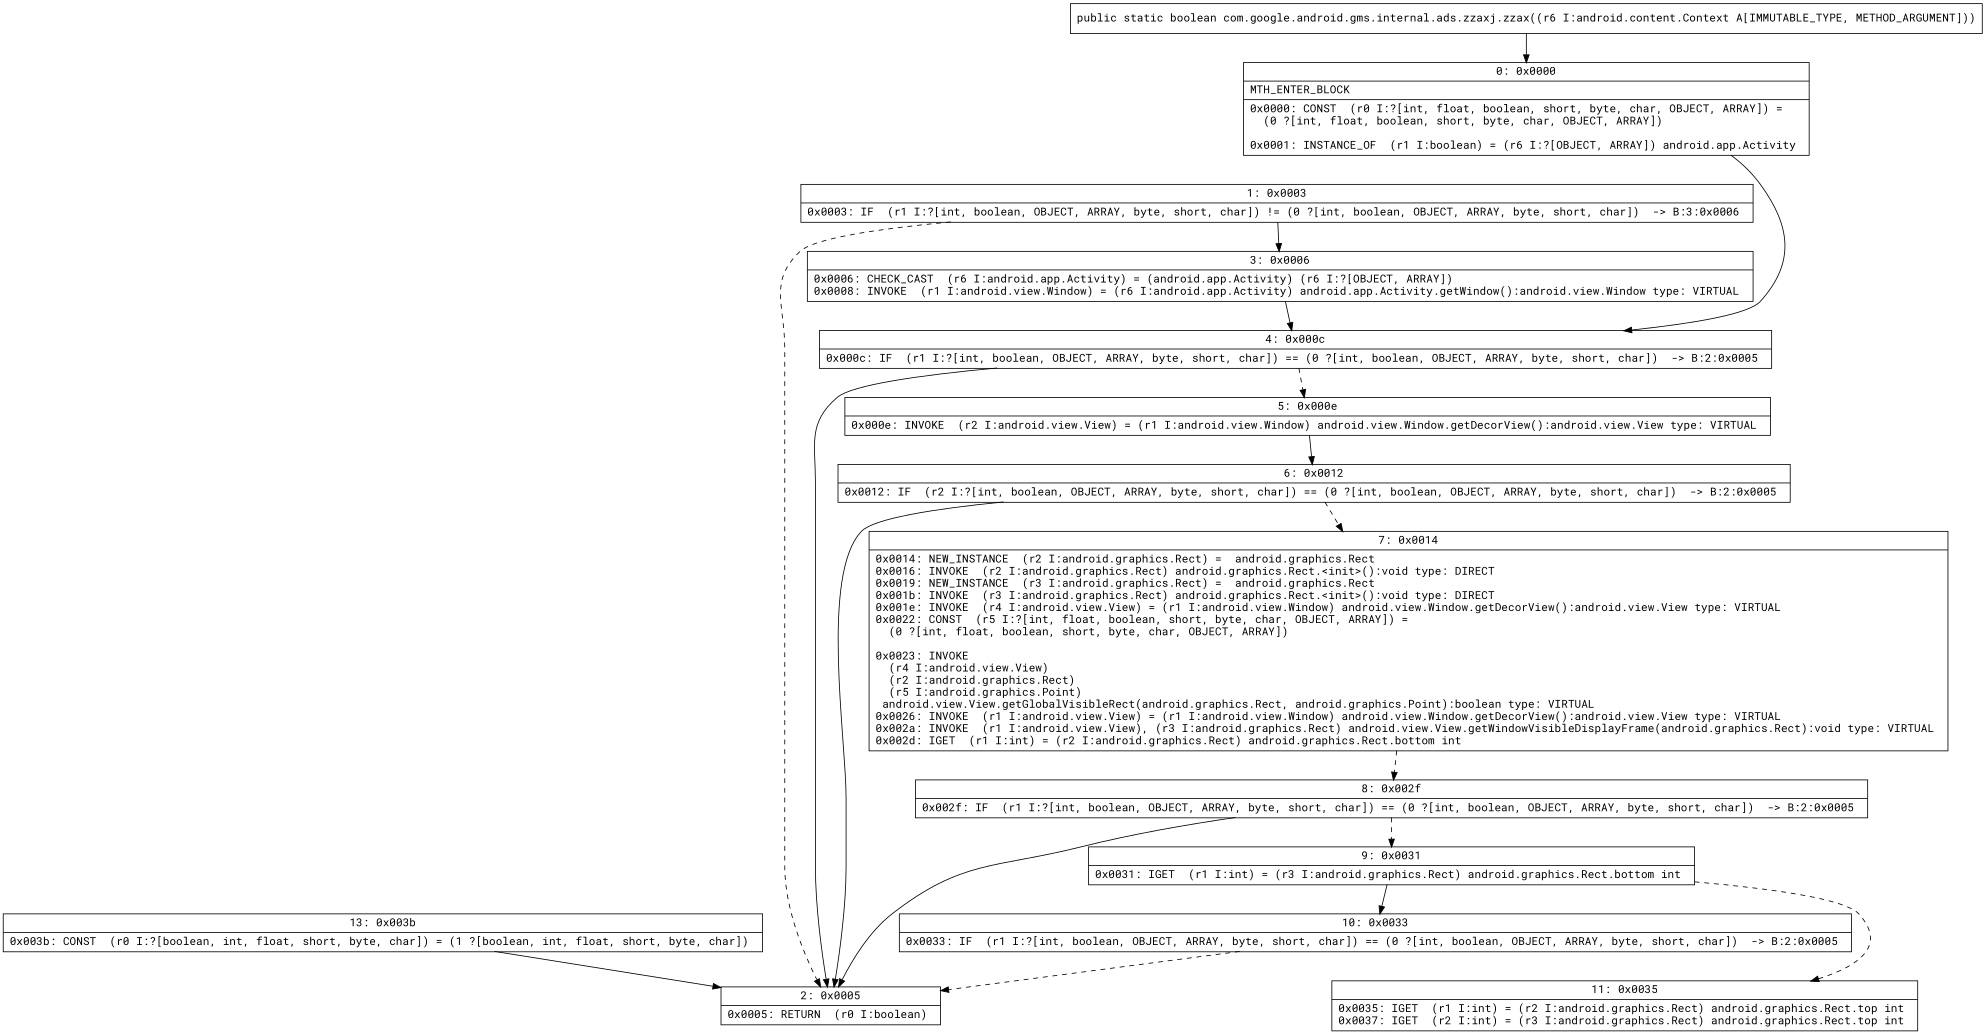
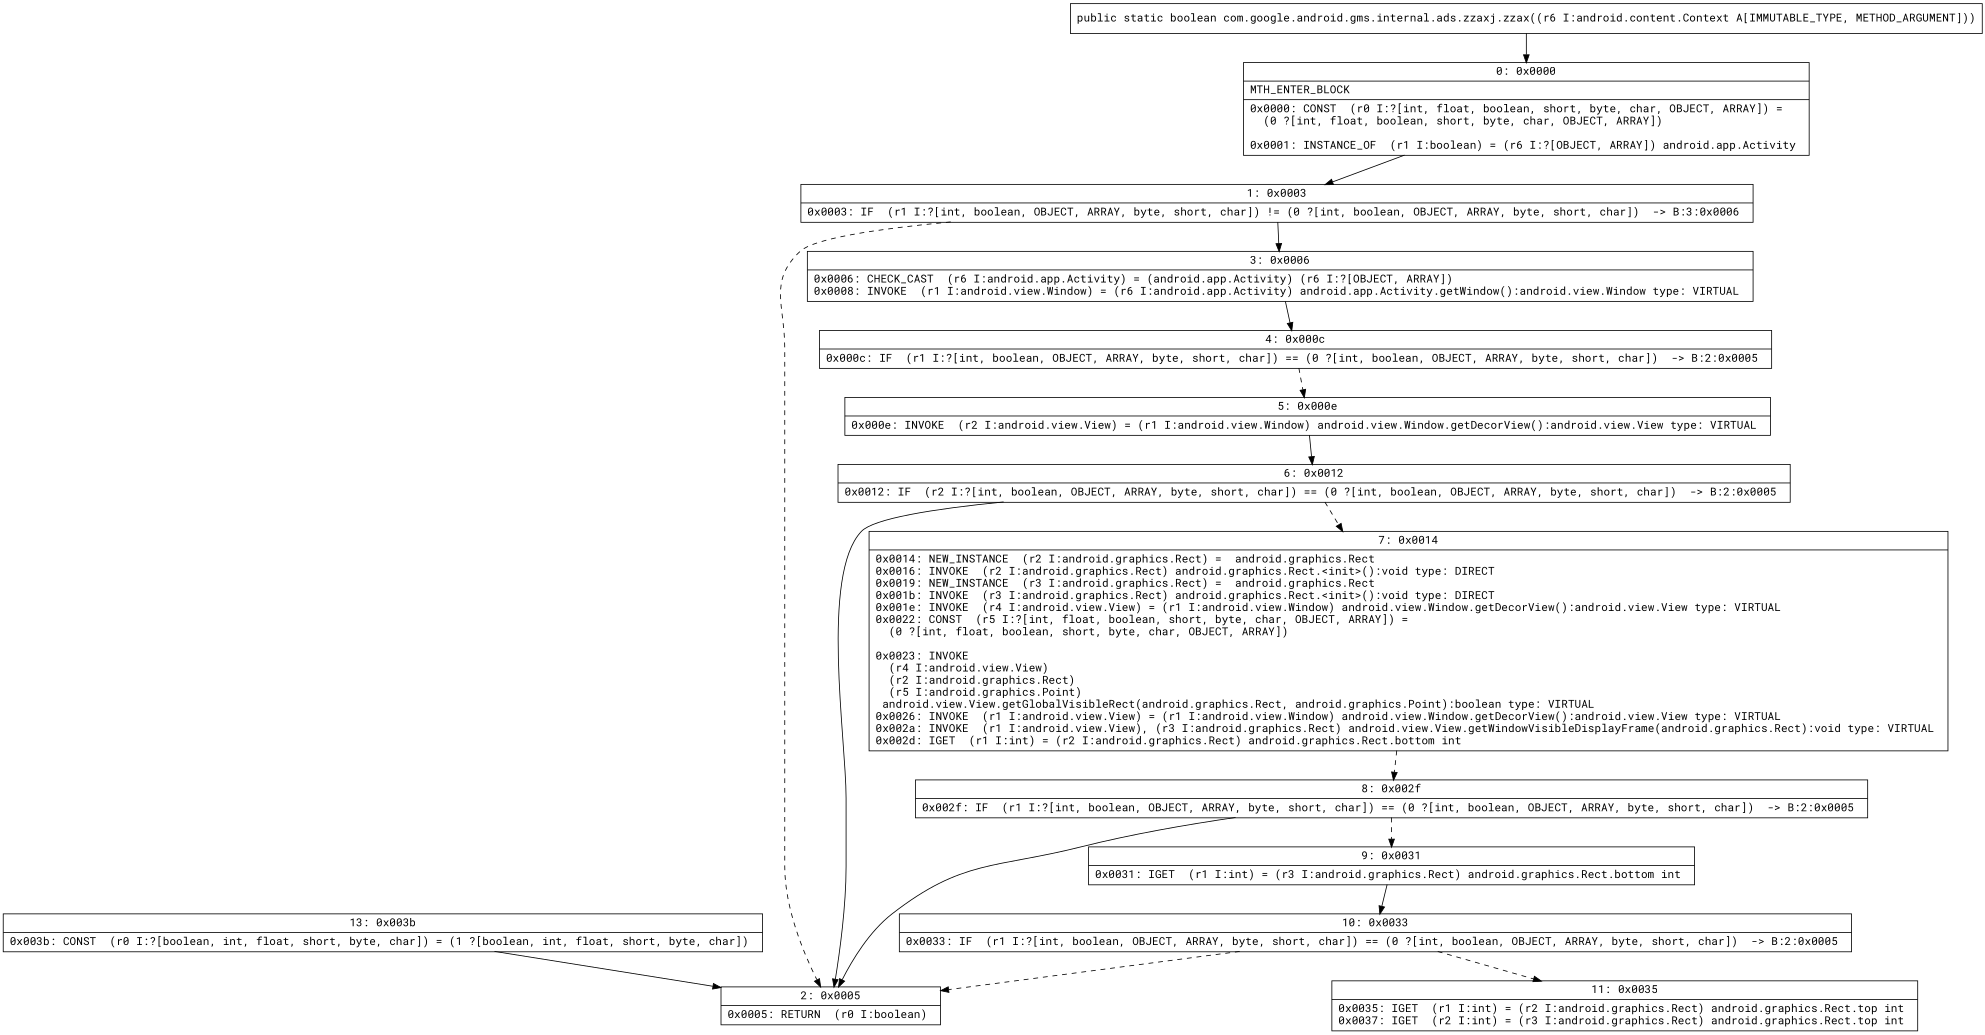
(1772, 286) -> (1369, 168)
(815, 603) -> none
(1826, 900) -> (1486, 965)
